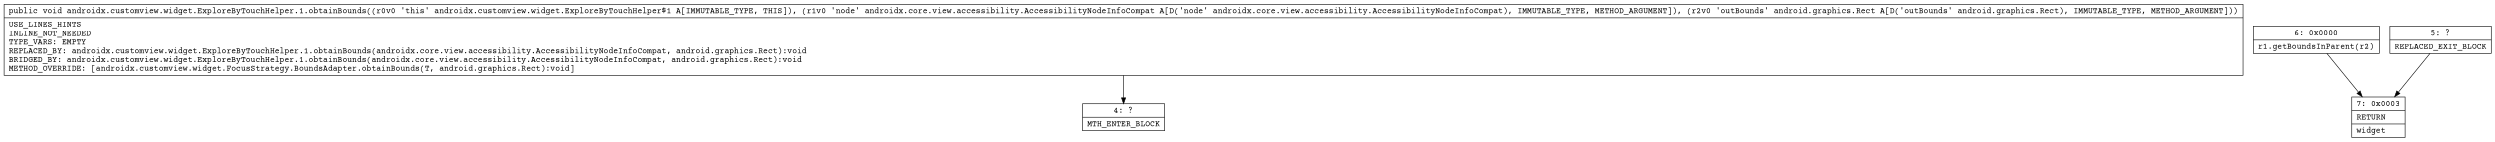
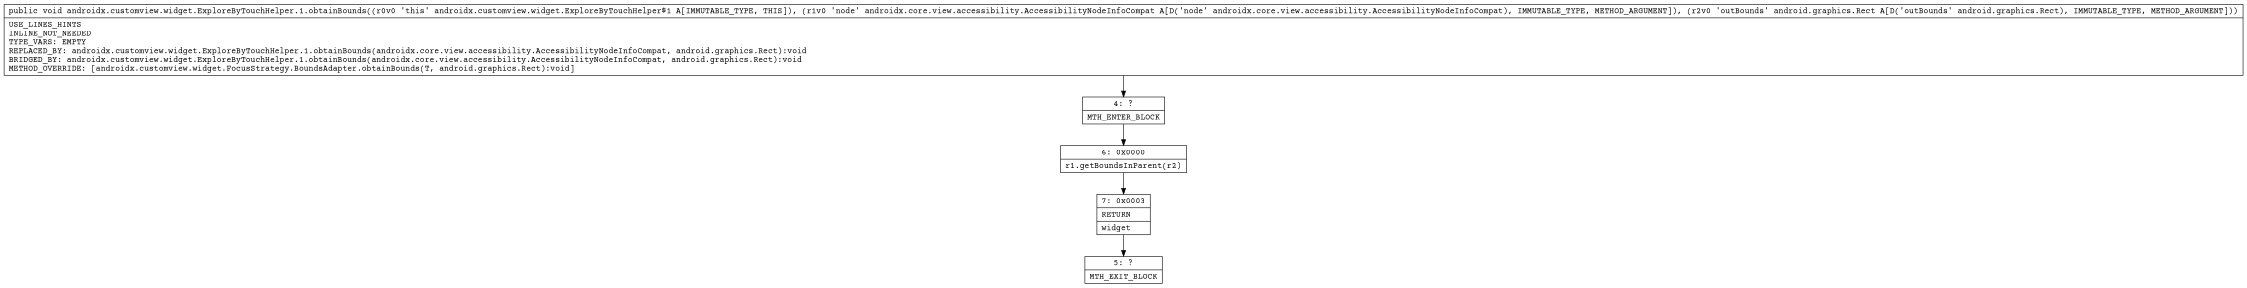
(2441, 46) -> (1124, 276)
(2414, 73) -> (1124, 243)
none -> (1124, 132)
